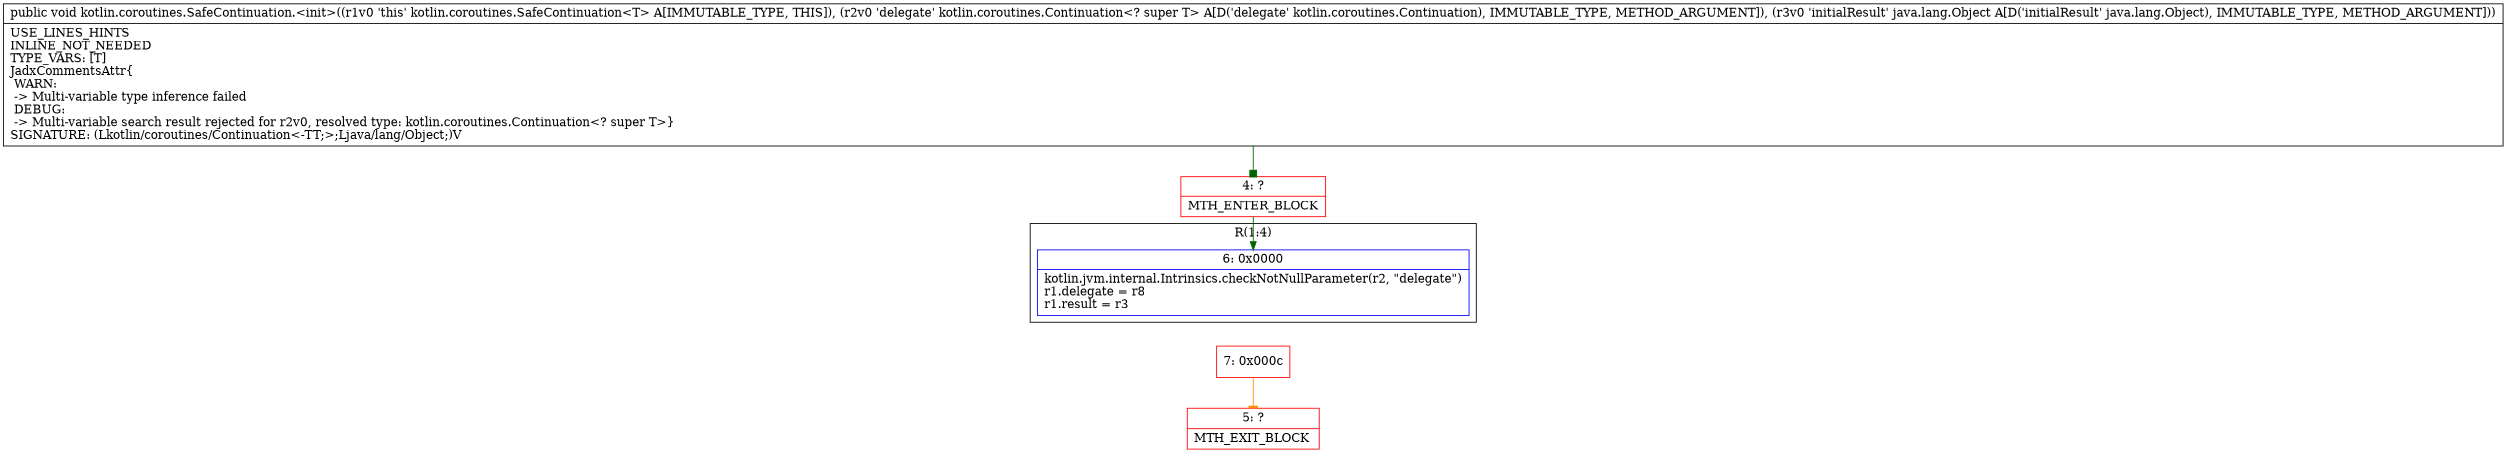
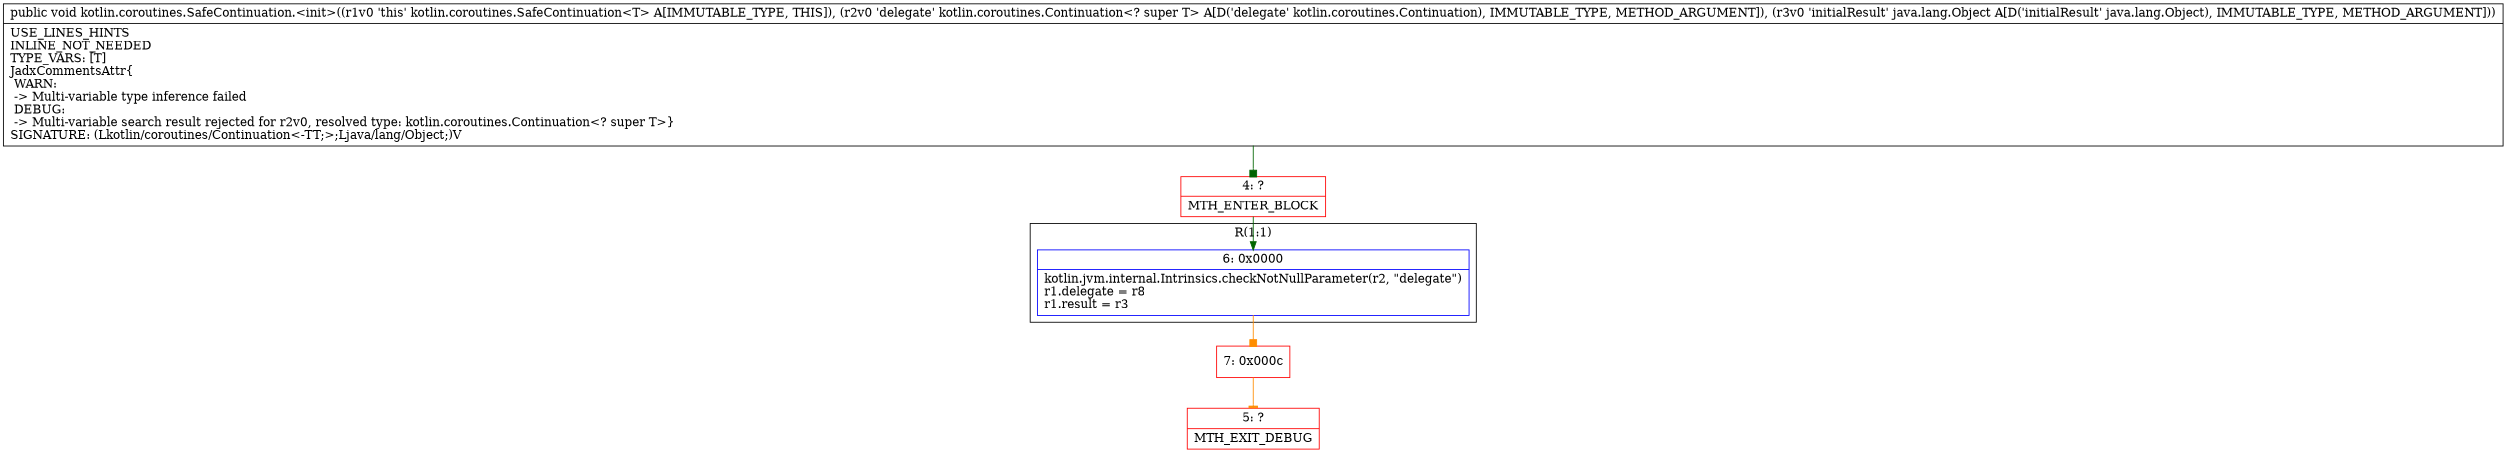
(1253, 233) -> (1253, 233)
none -> (1253, 328)
(1252, 438) -> (1253, 438)
